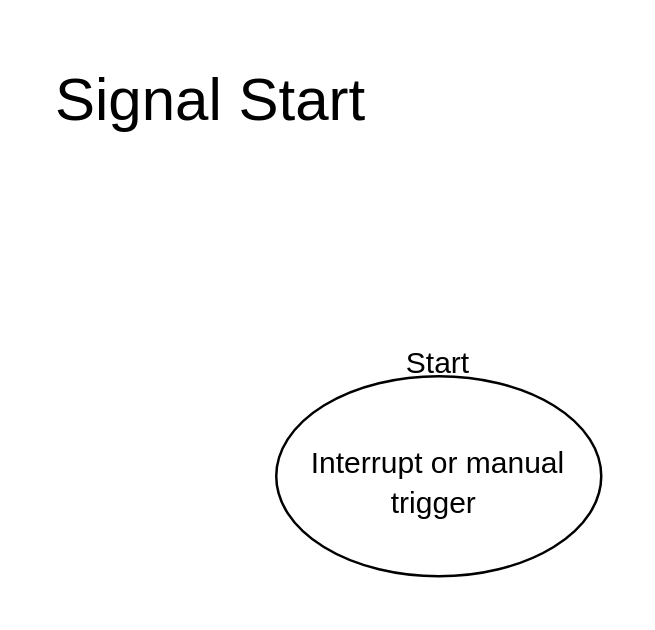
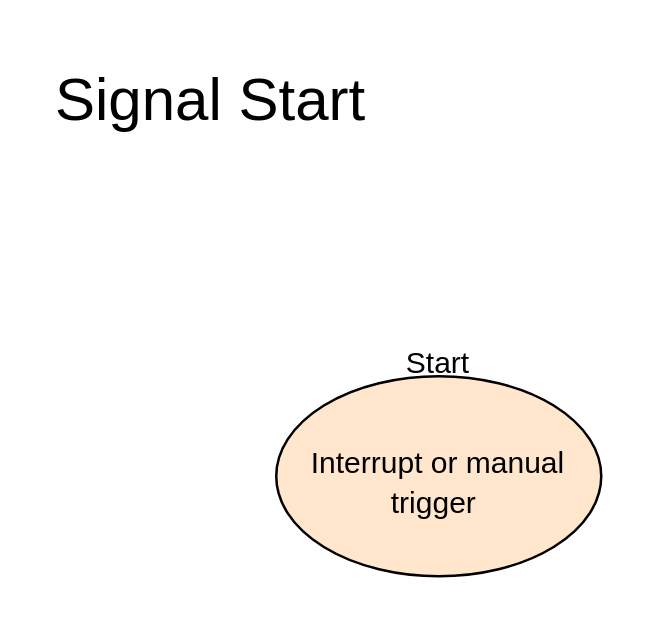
(439, 476) -> (439, 476)
